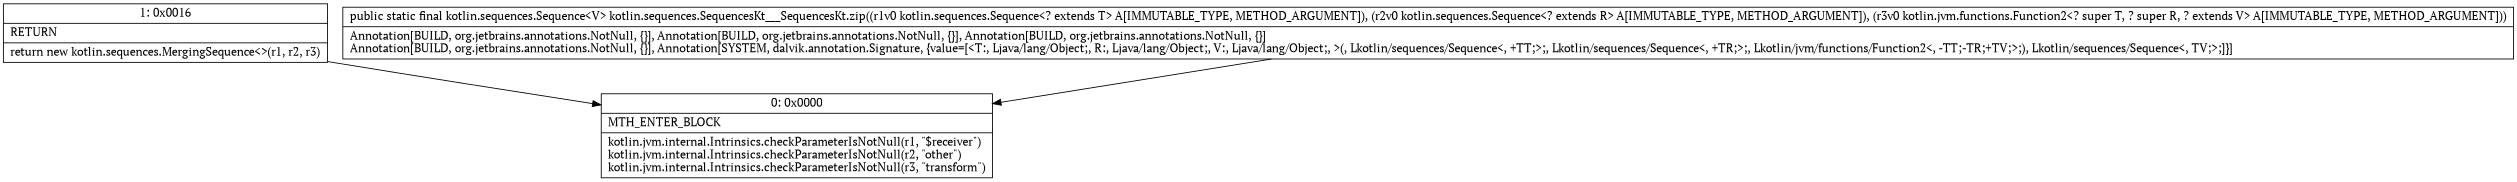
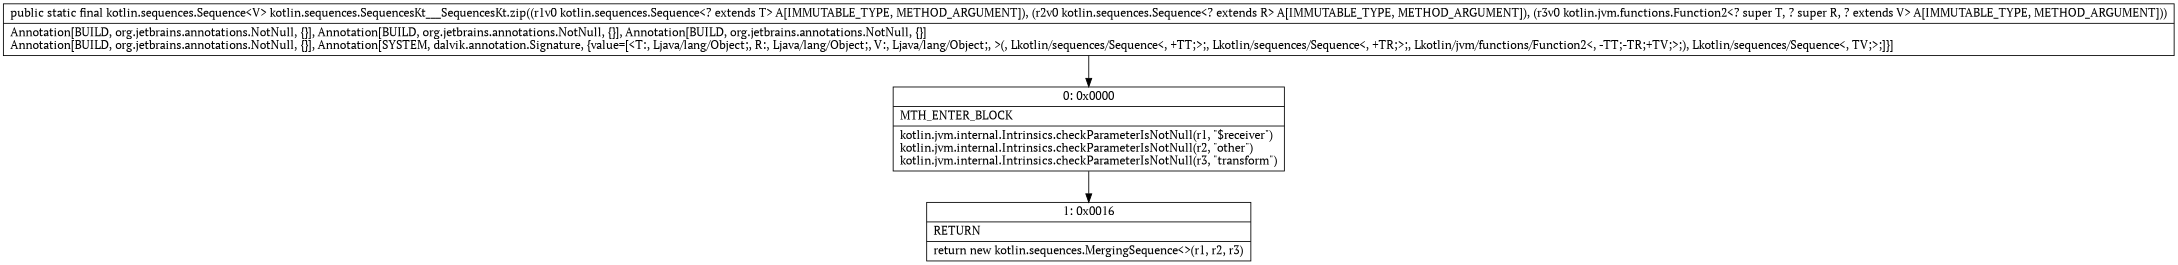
(460, 83) -> (1089, 182)
